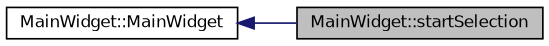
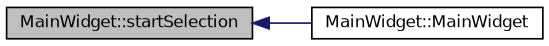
(276, 23) -> (290, 23)
